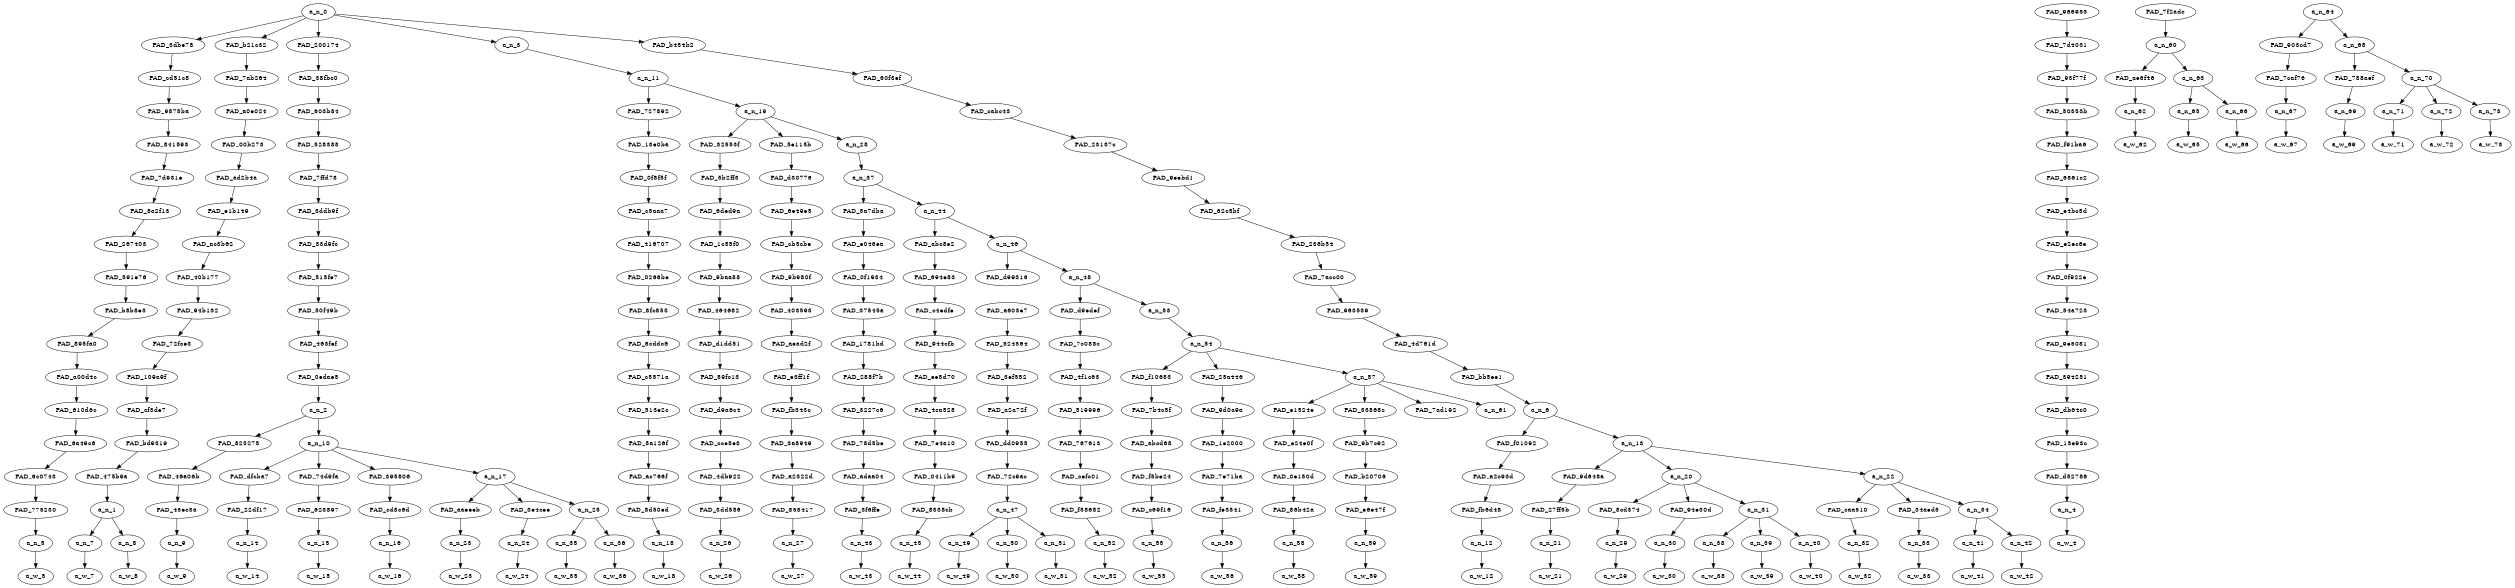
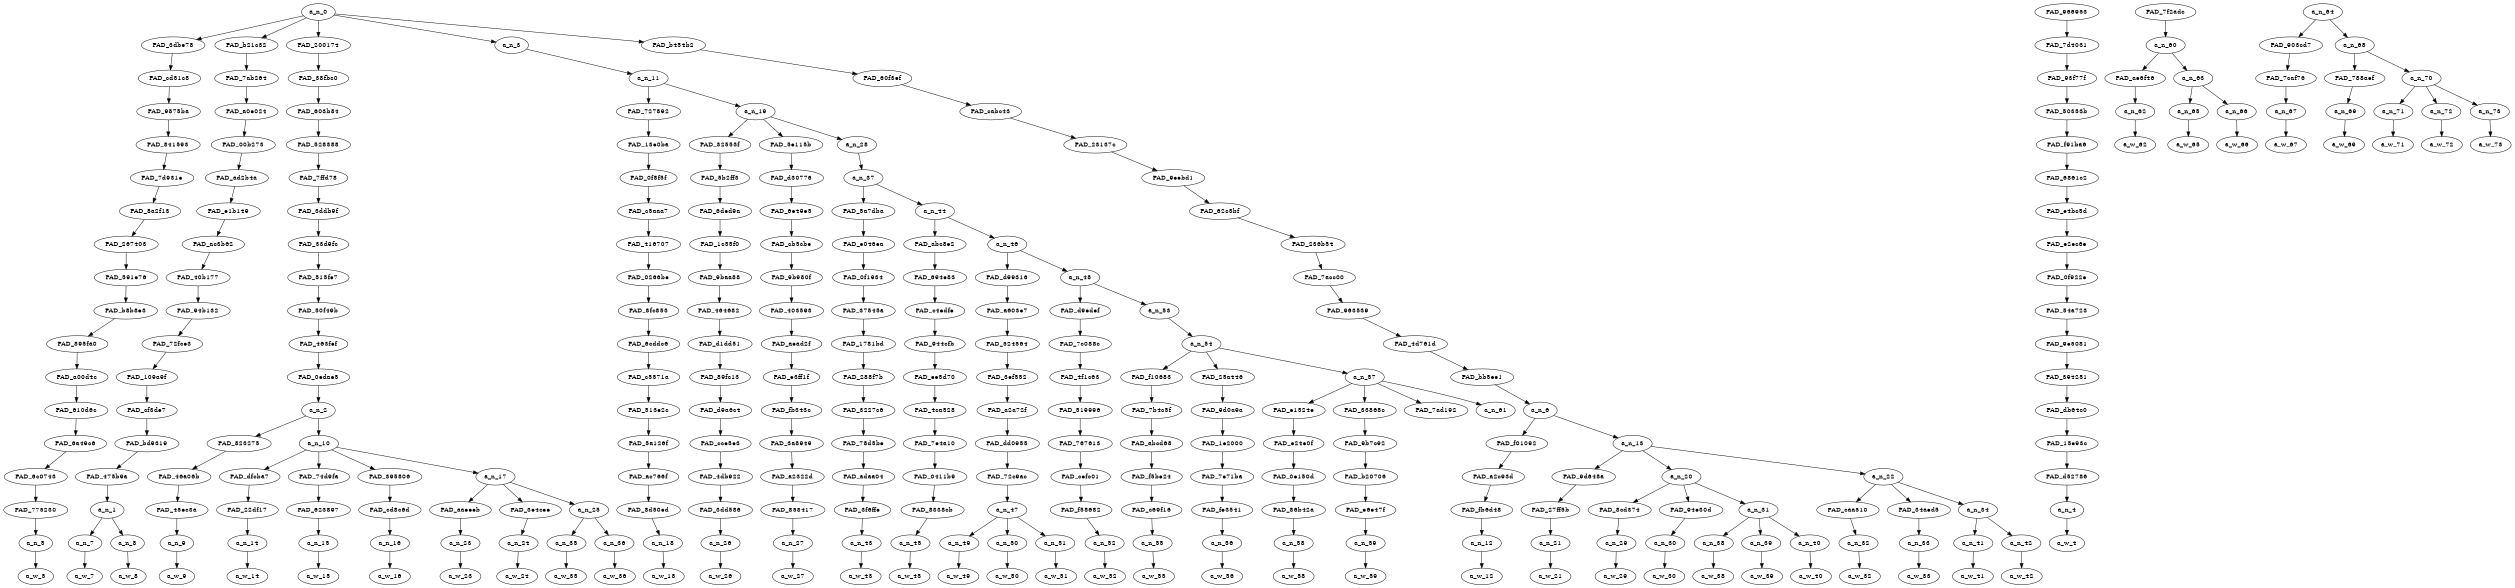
none -> (1007, 292)
(910, 576) -> (910, 576)
